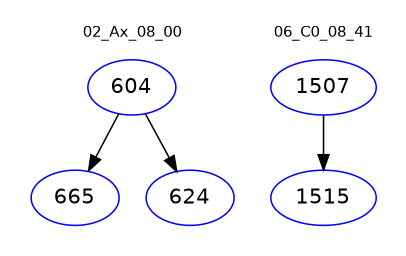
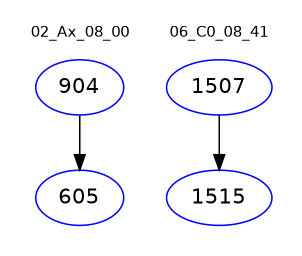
(132, 87) -> (80, 87)
(75, 198) -> (80, 198)
(190, 198) -> none
